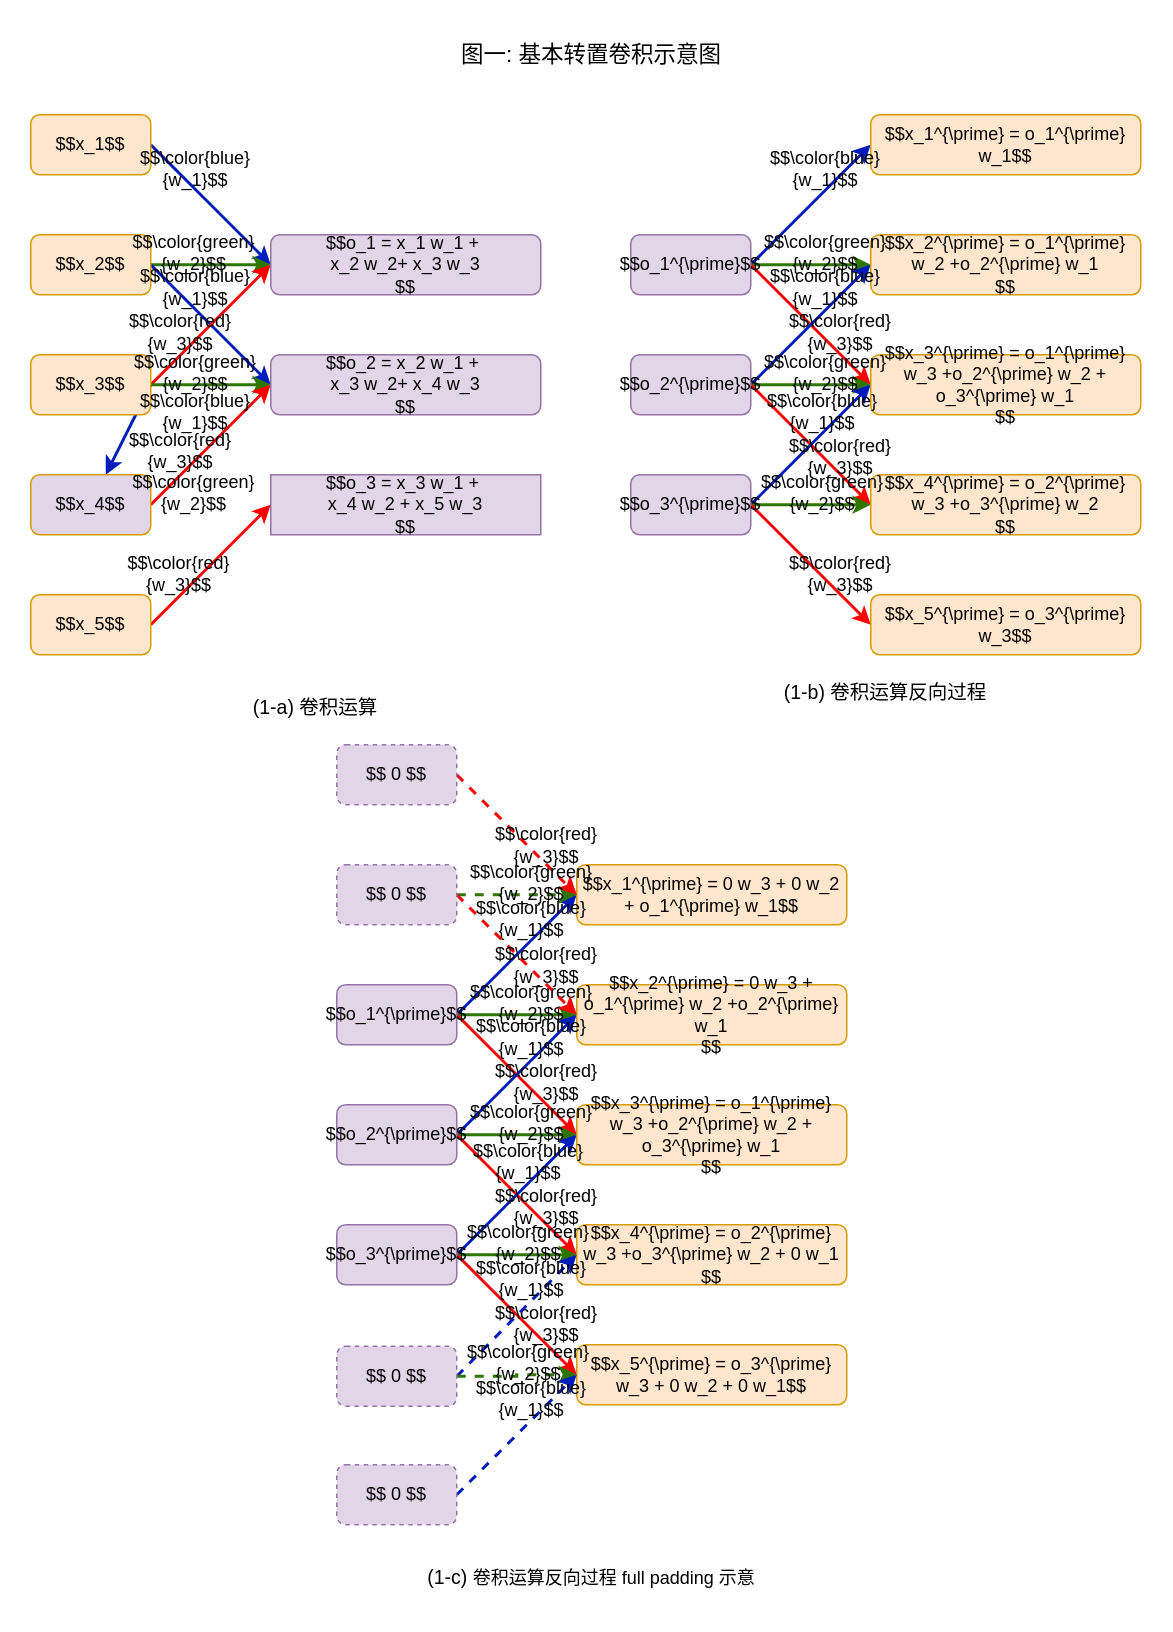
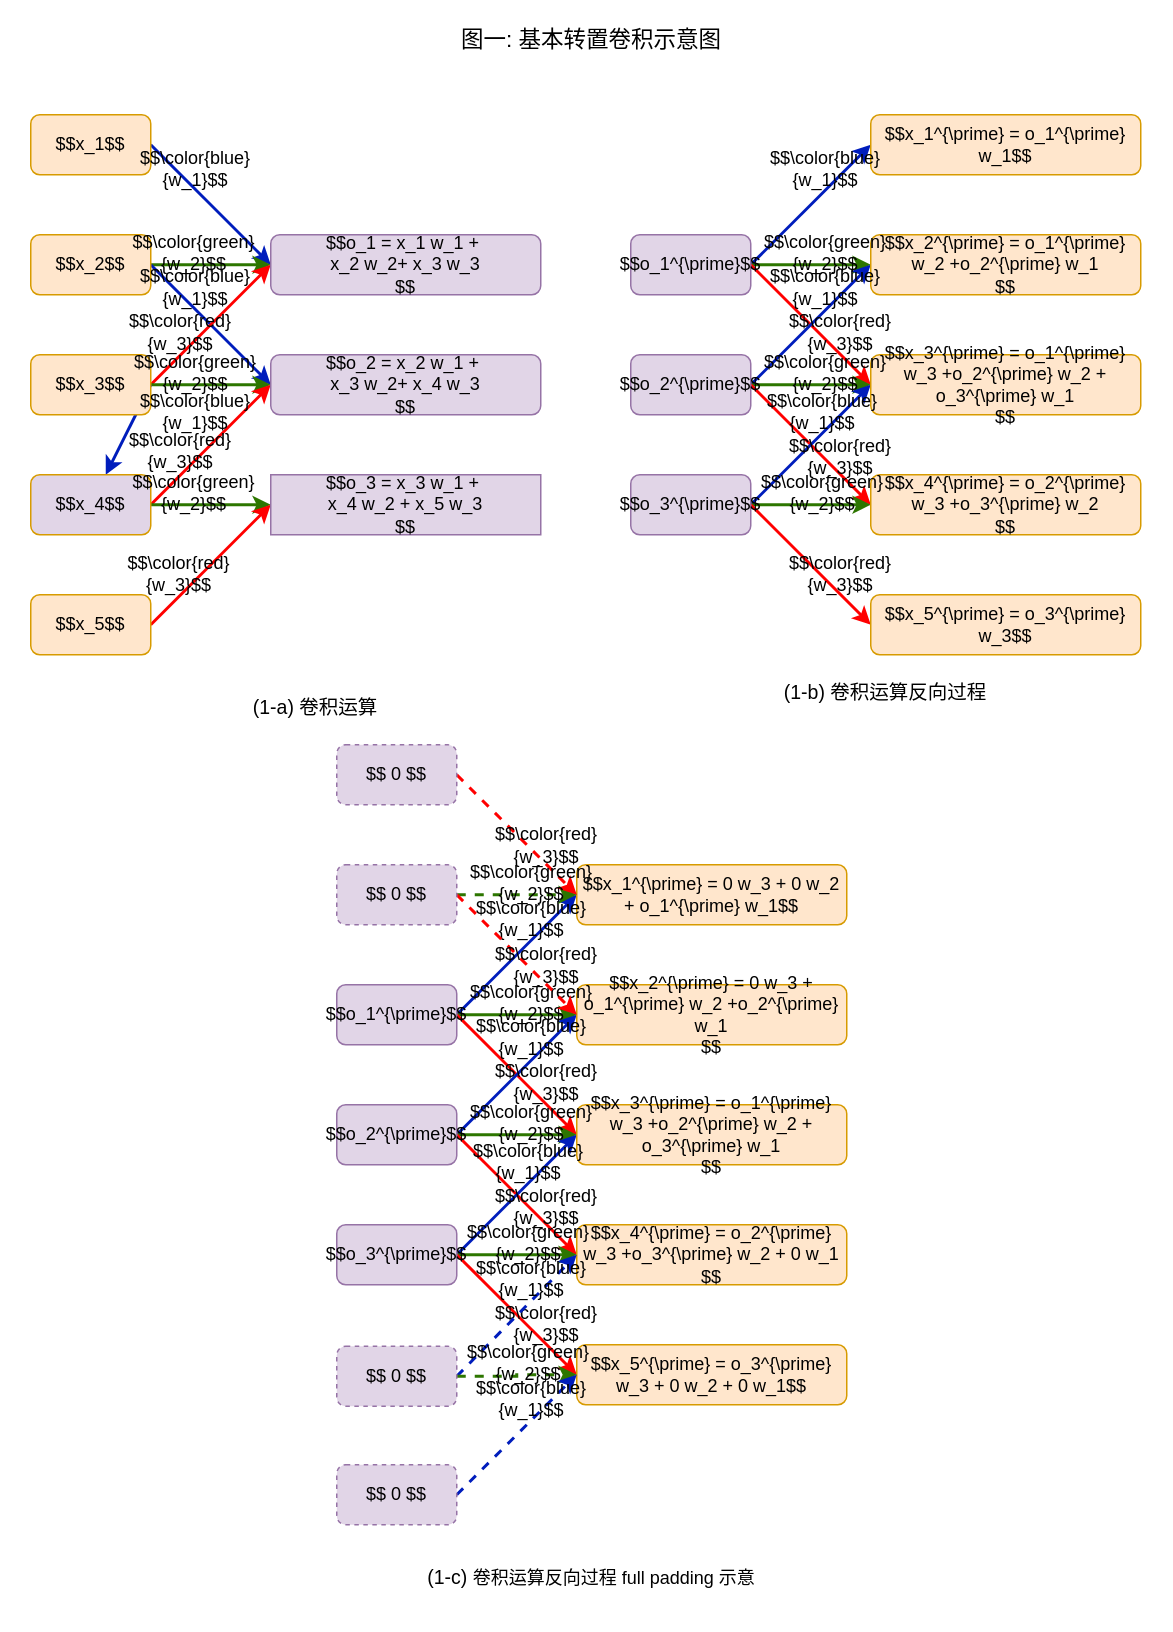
(592, 53) -> (592, 38)
none -> (205, 505)
